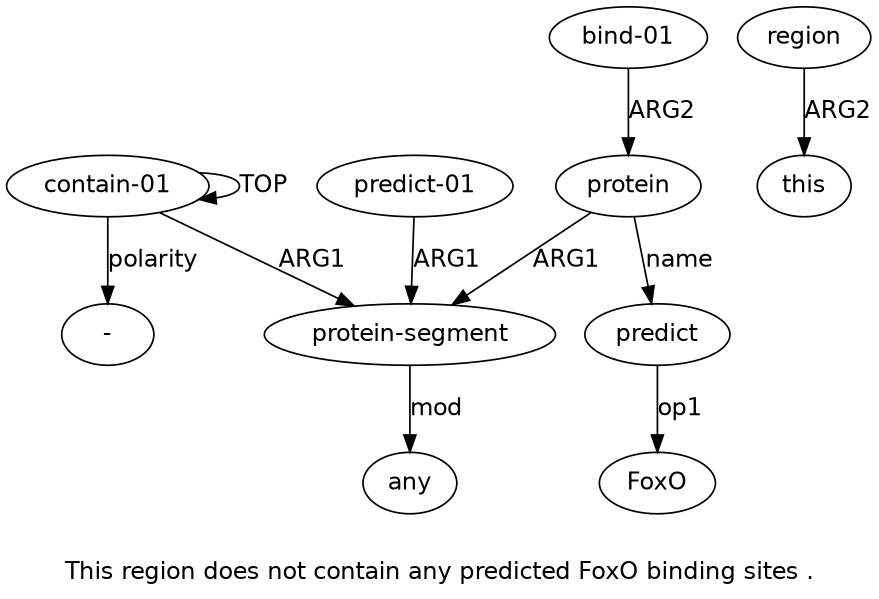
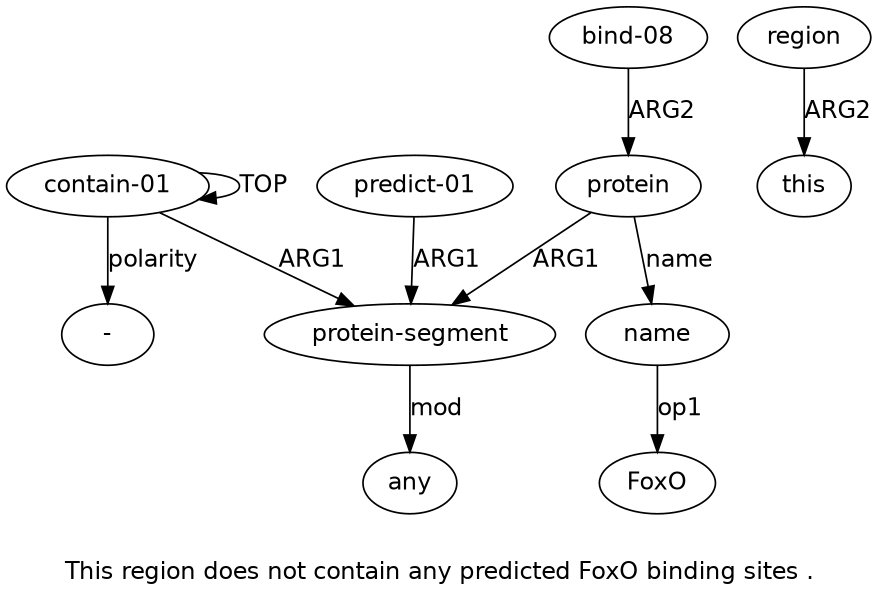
(628, 38) -> (628, 38)
(657, 335) -> (657, 335)
